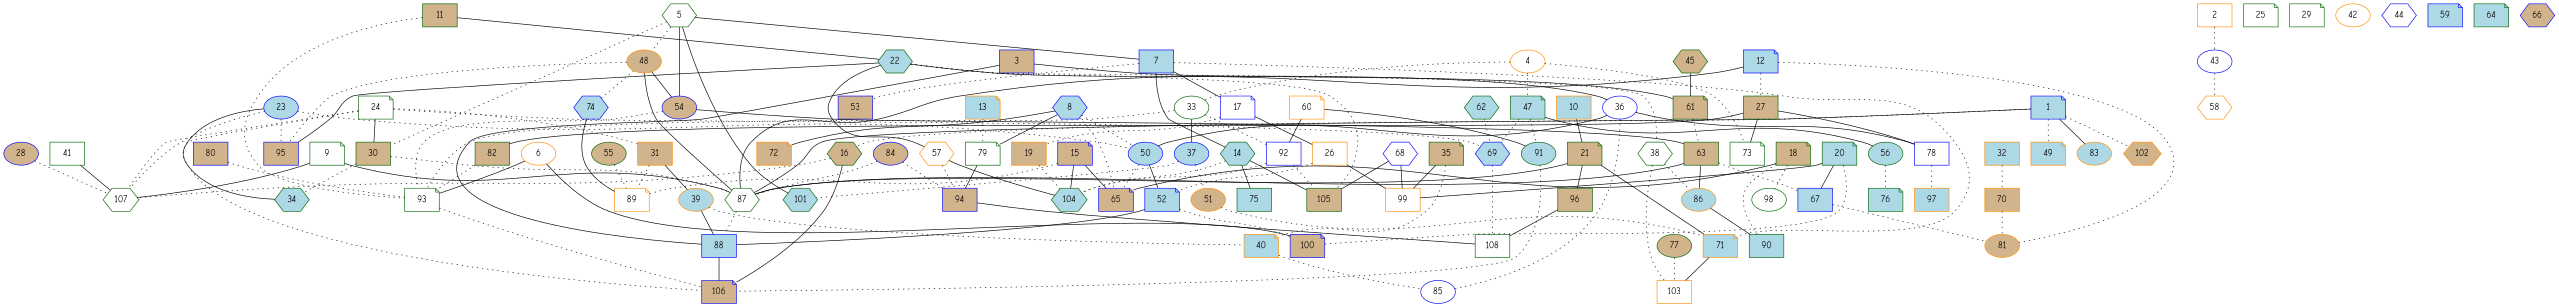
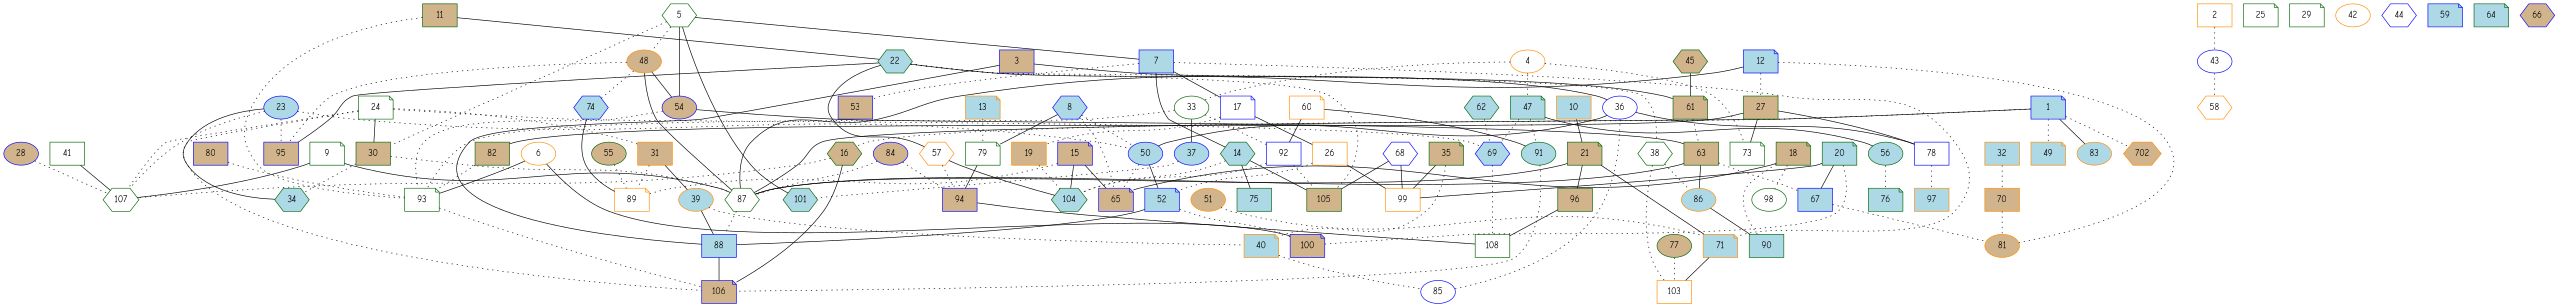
(774, 154) -> none
(2142, 154) -> (2142, 154)
(1200, 177) -> none
